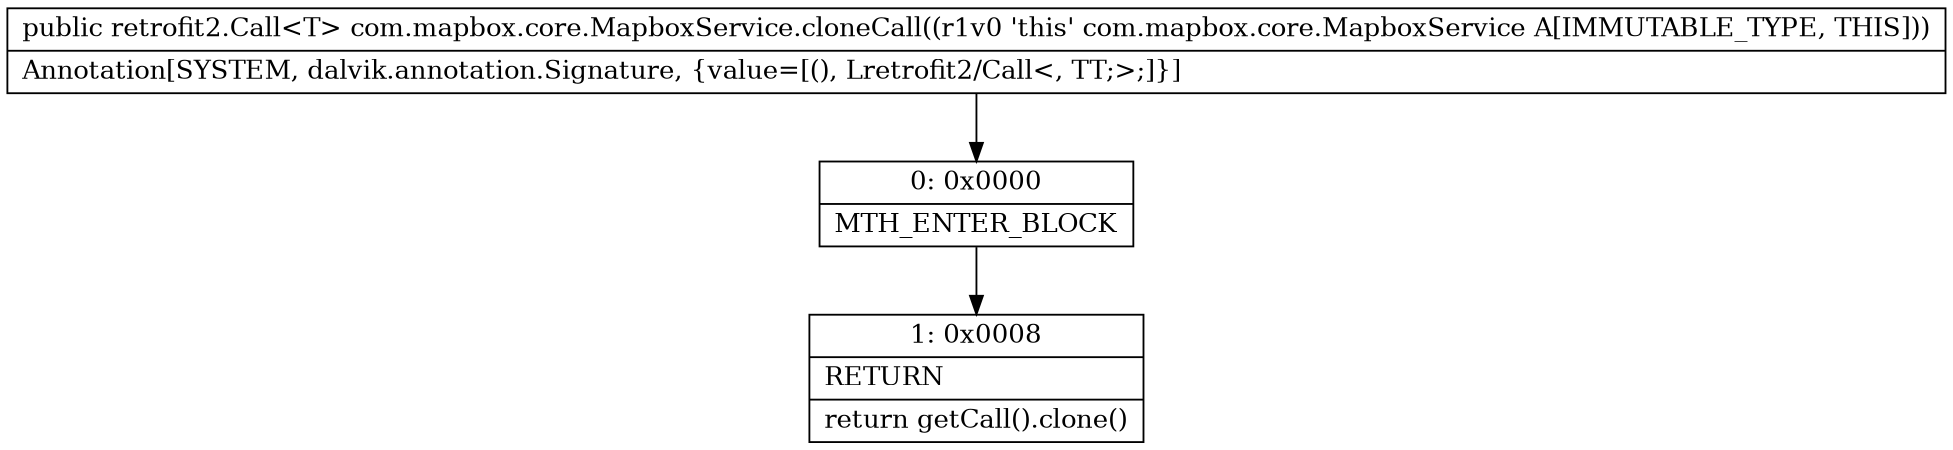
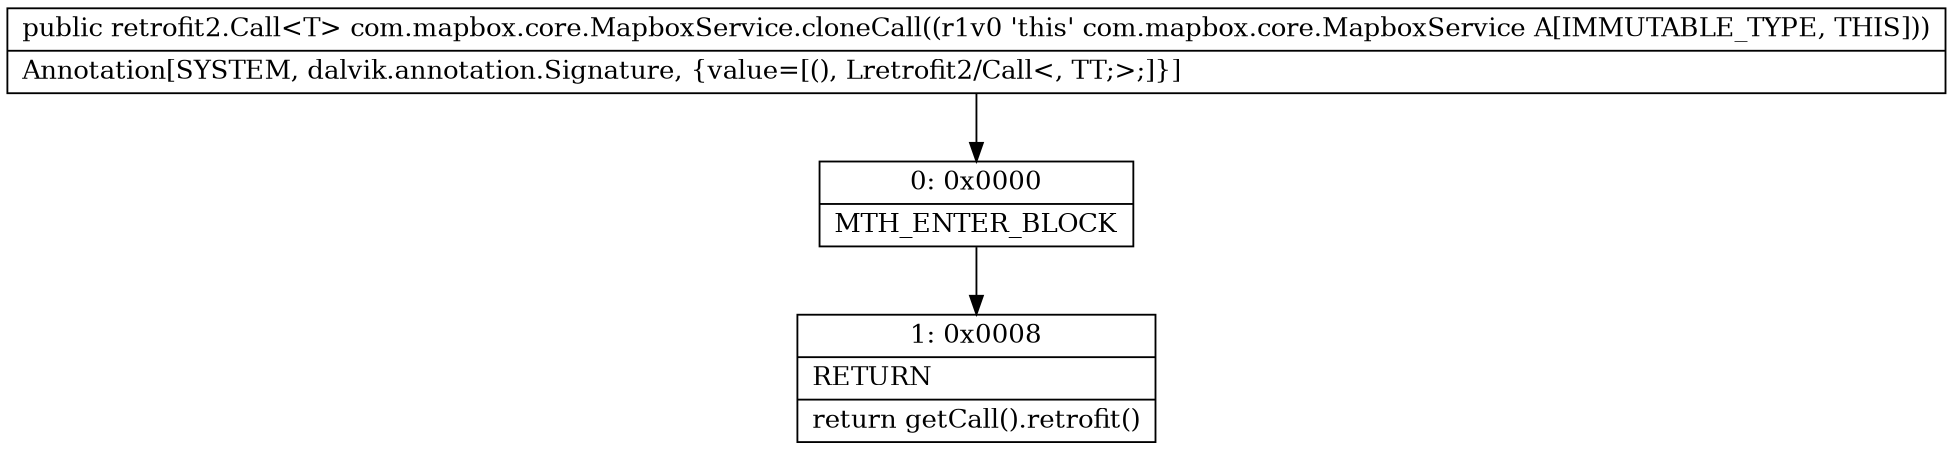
(976, 420) -> (976, 420)
